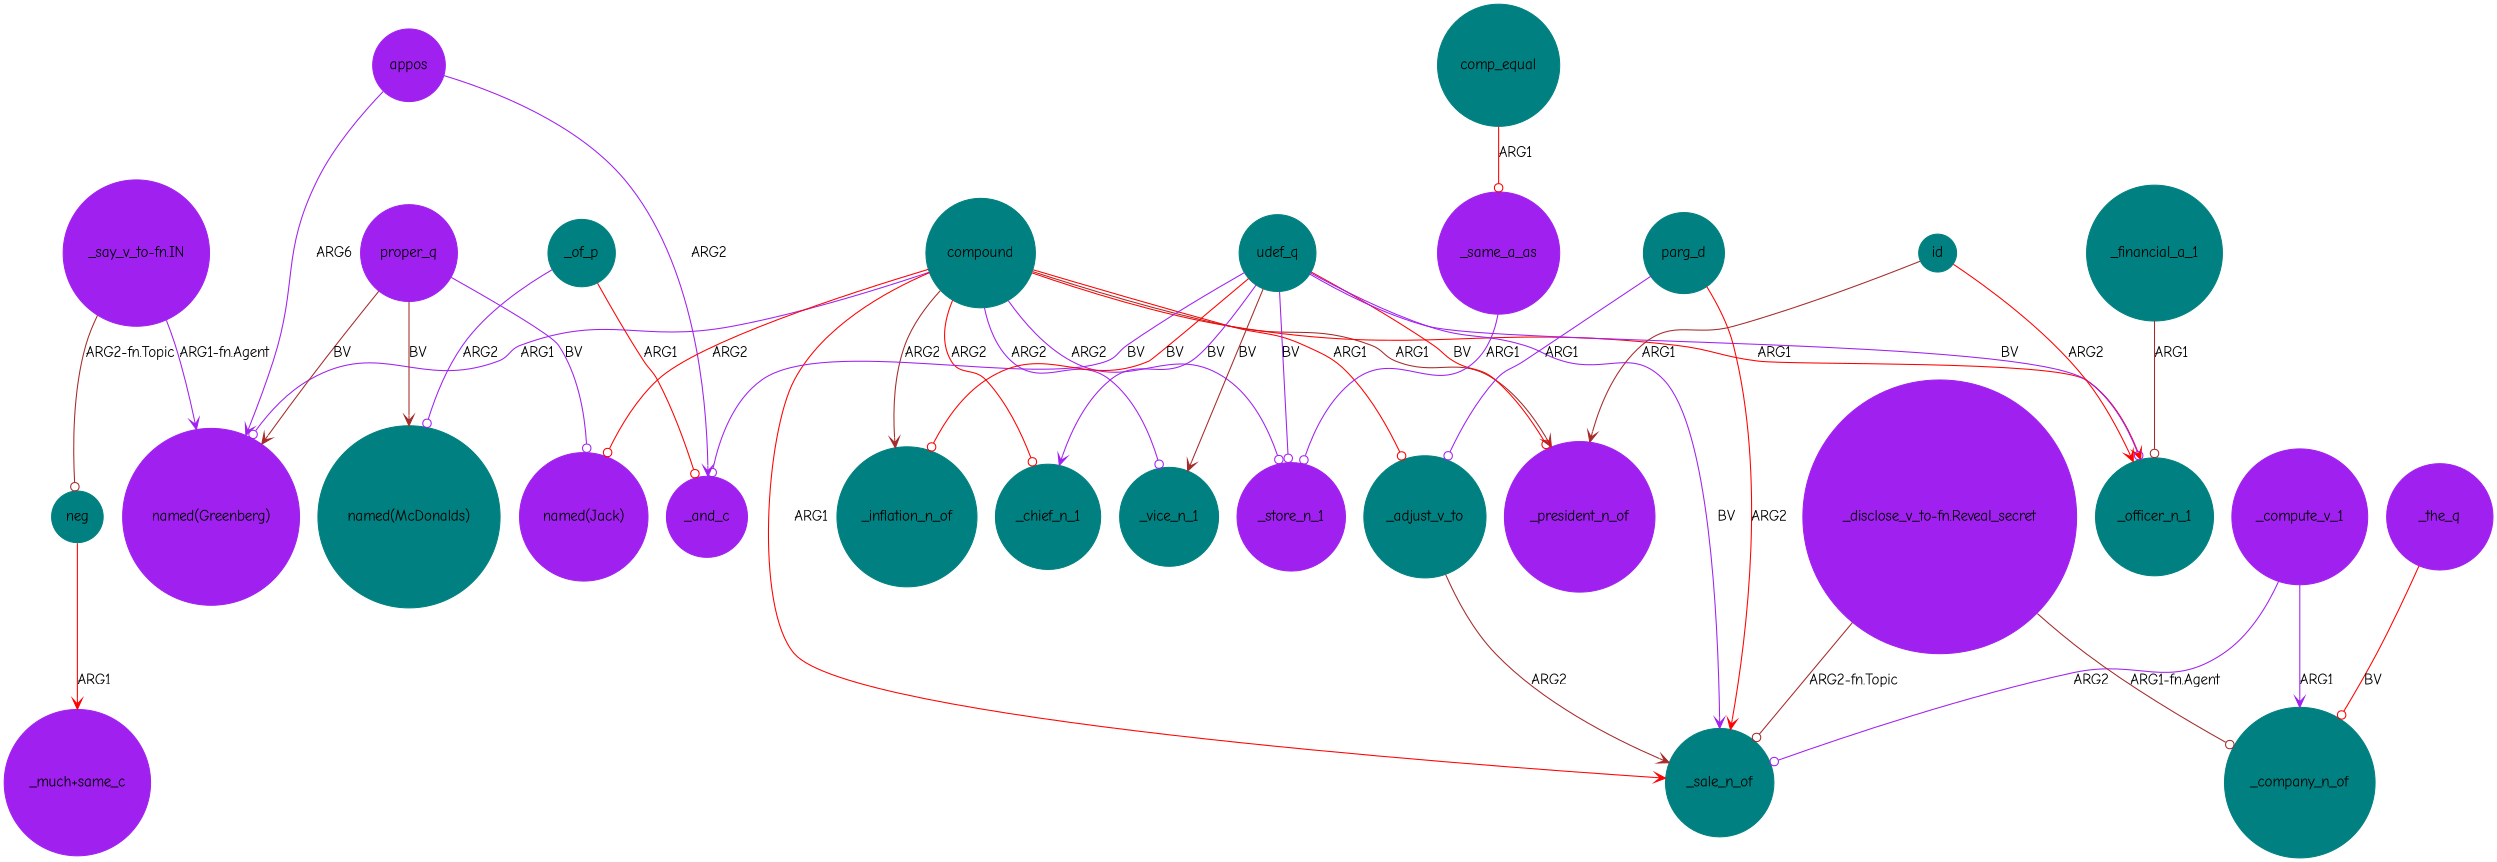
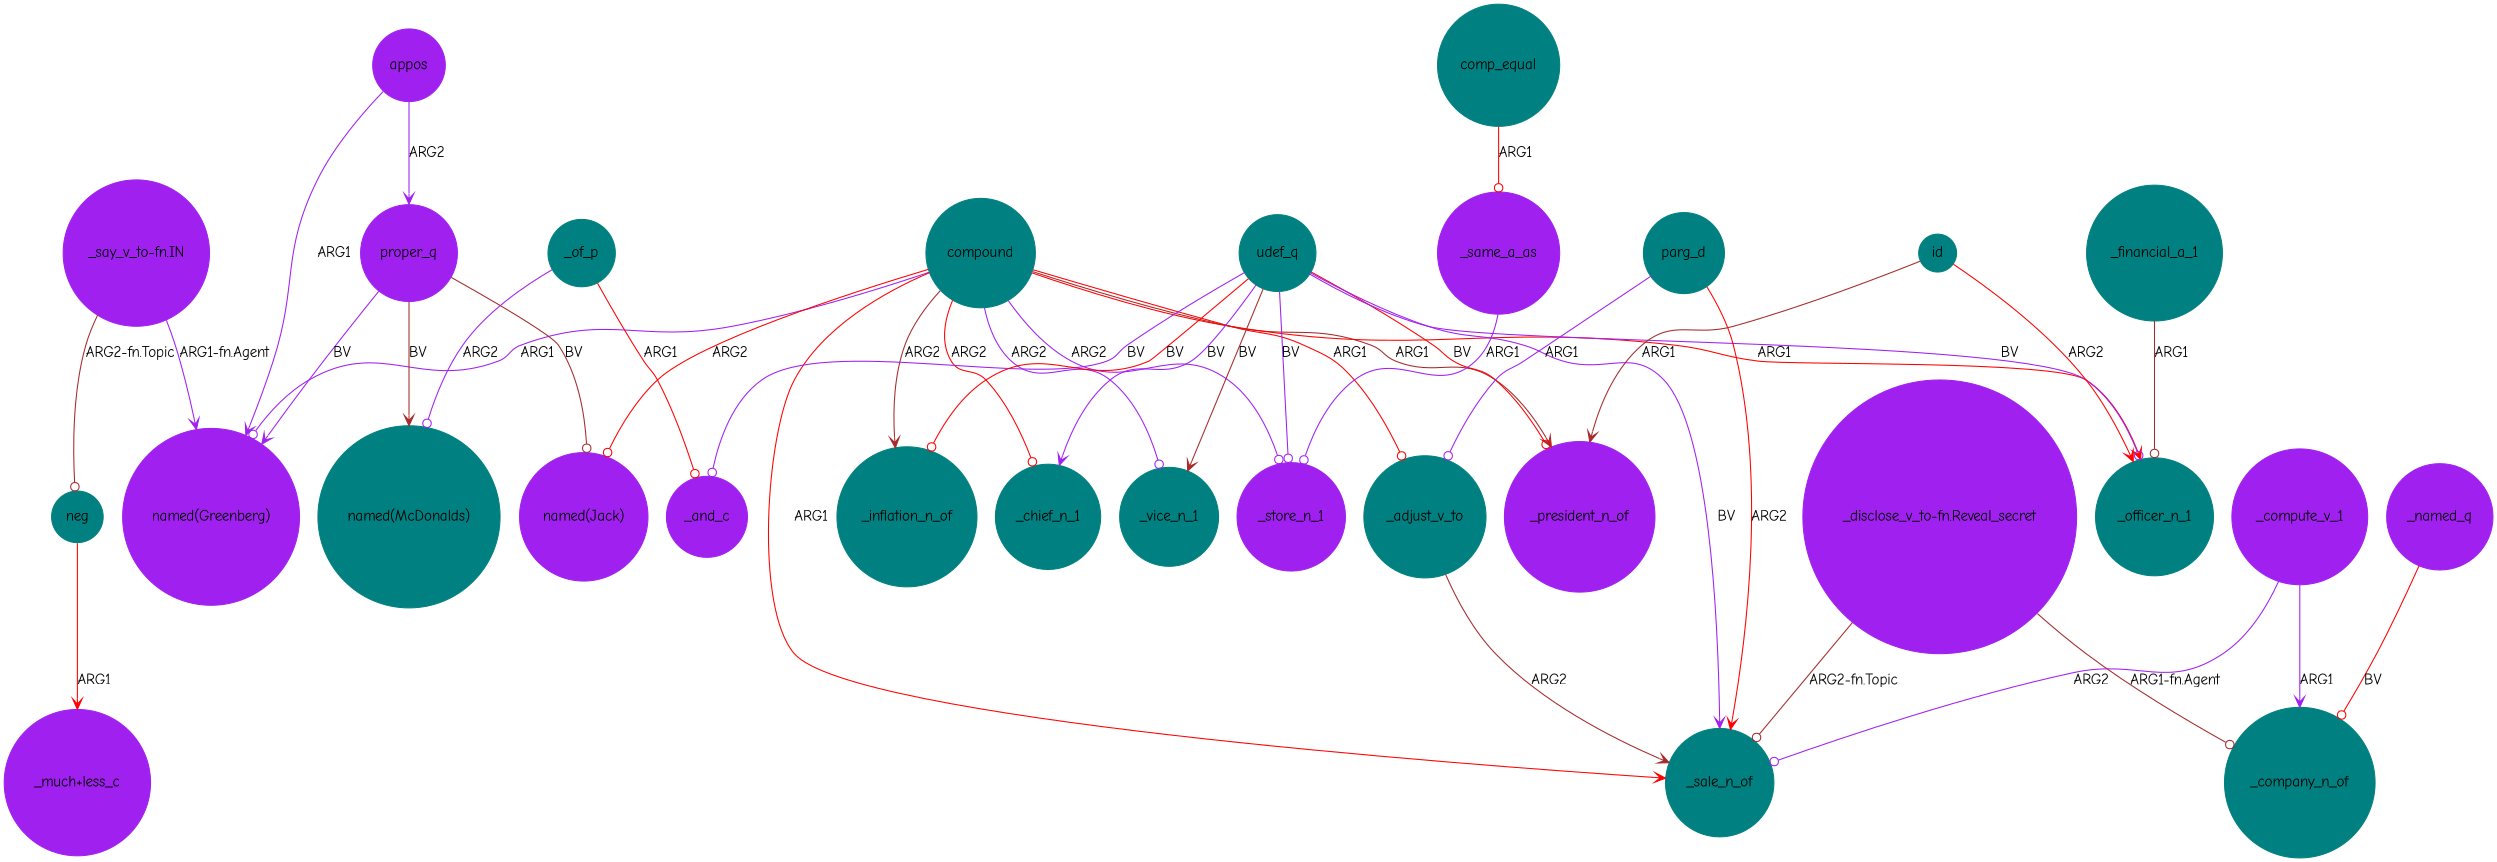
(650, 217) -> (409, 148)
(334, 253) -> (334, 253)
(540, 331) -> (540, 331)
(322, 362) -> (322, 362)
(2440, 517) -> (2440, 517)
(77, 783) -> (77, 783)
